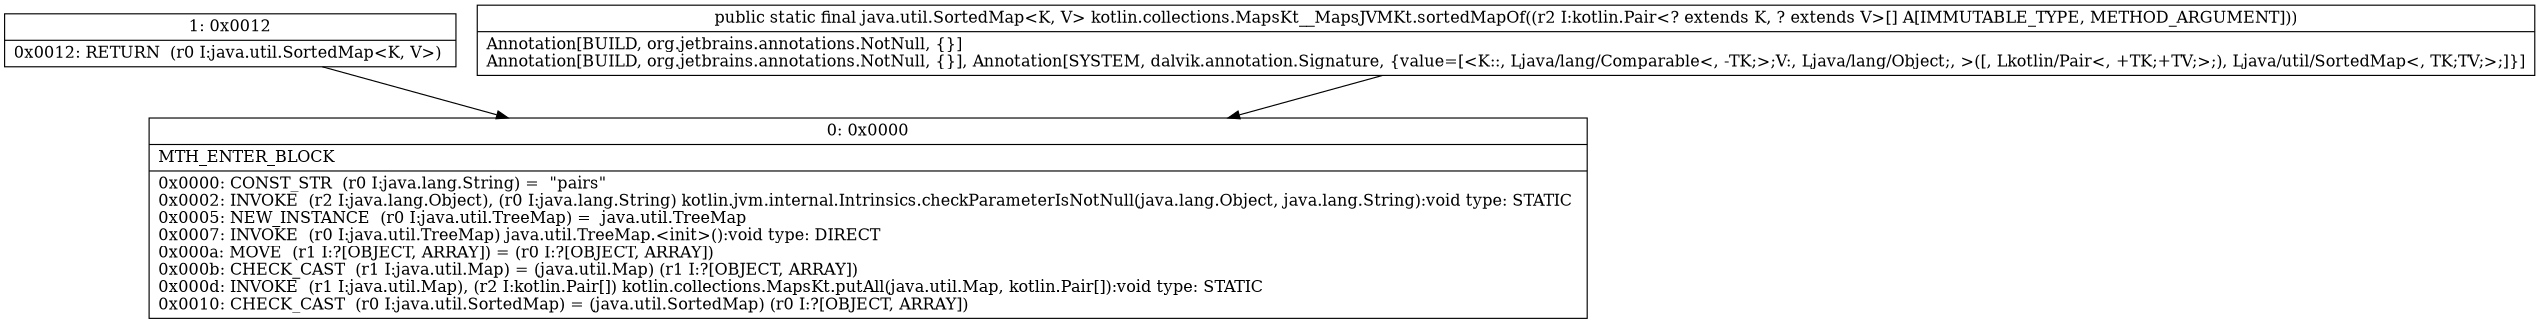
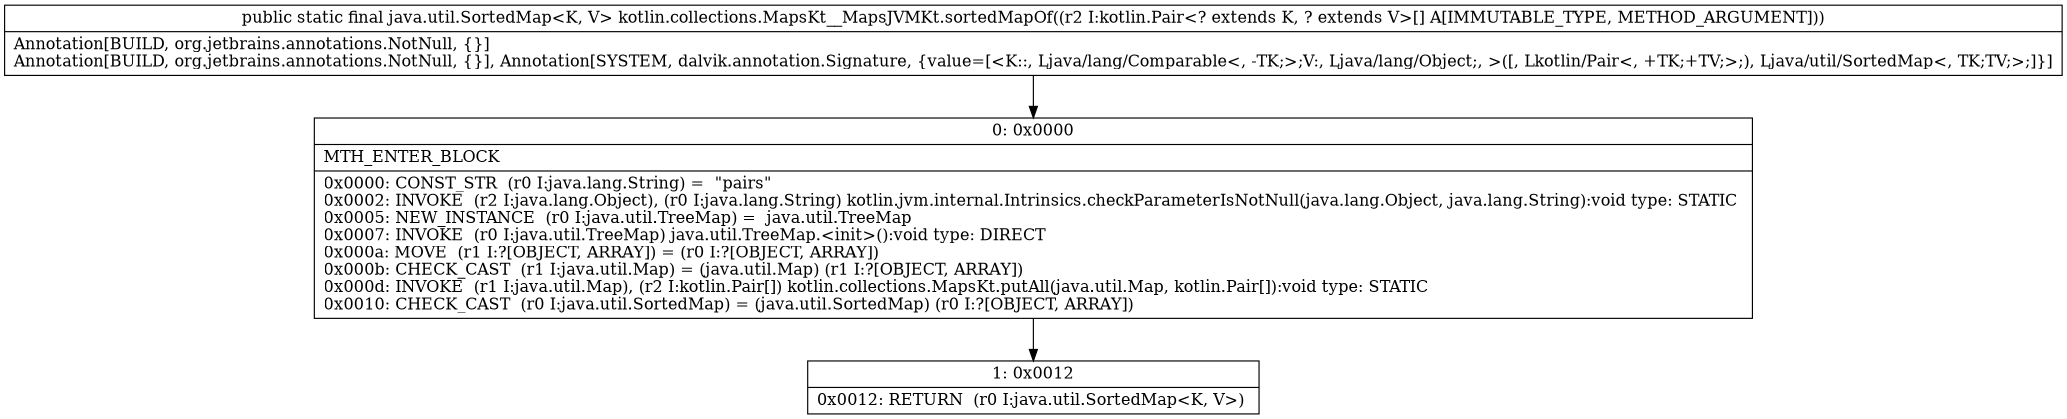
(410, 91) -> (1033, 334)
